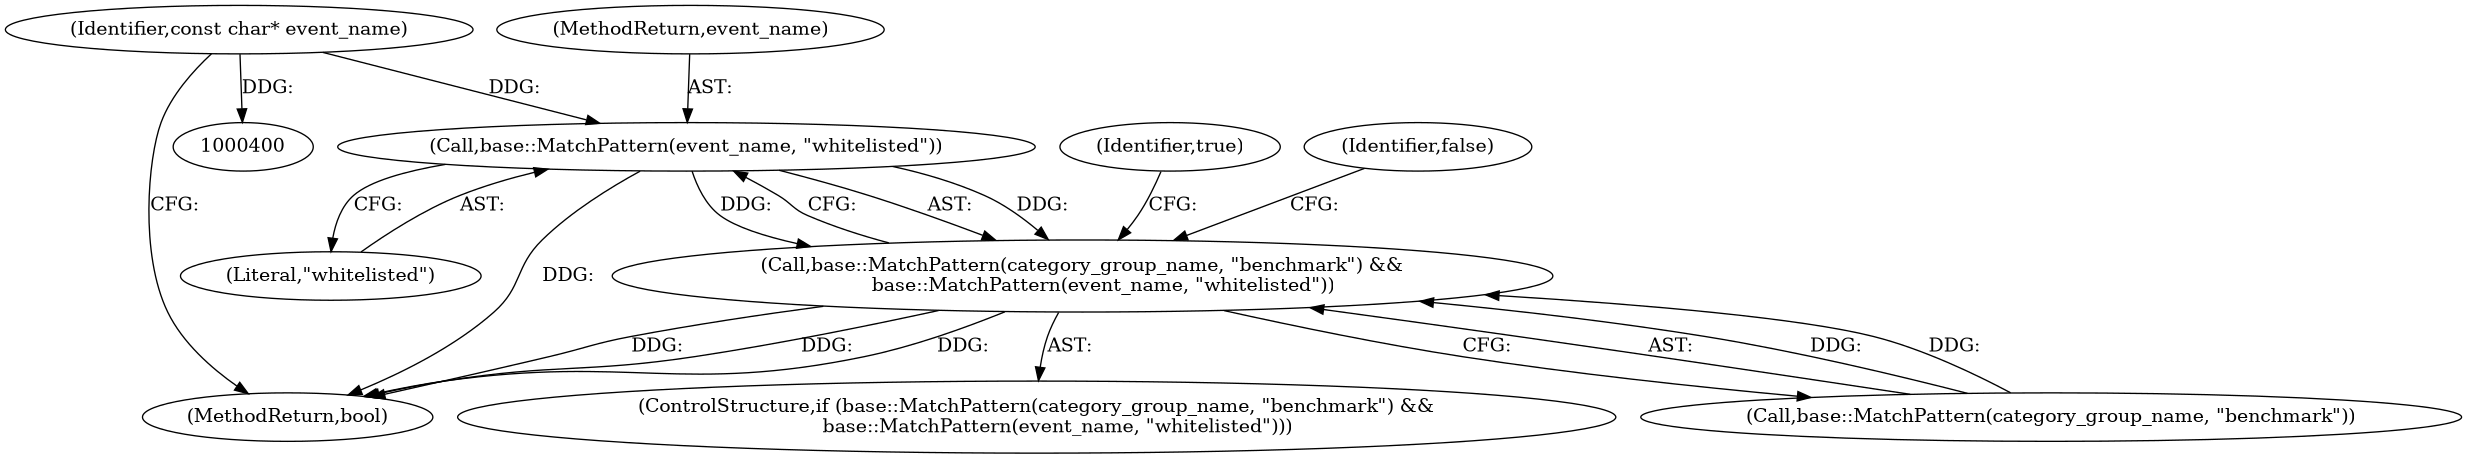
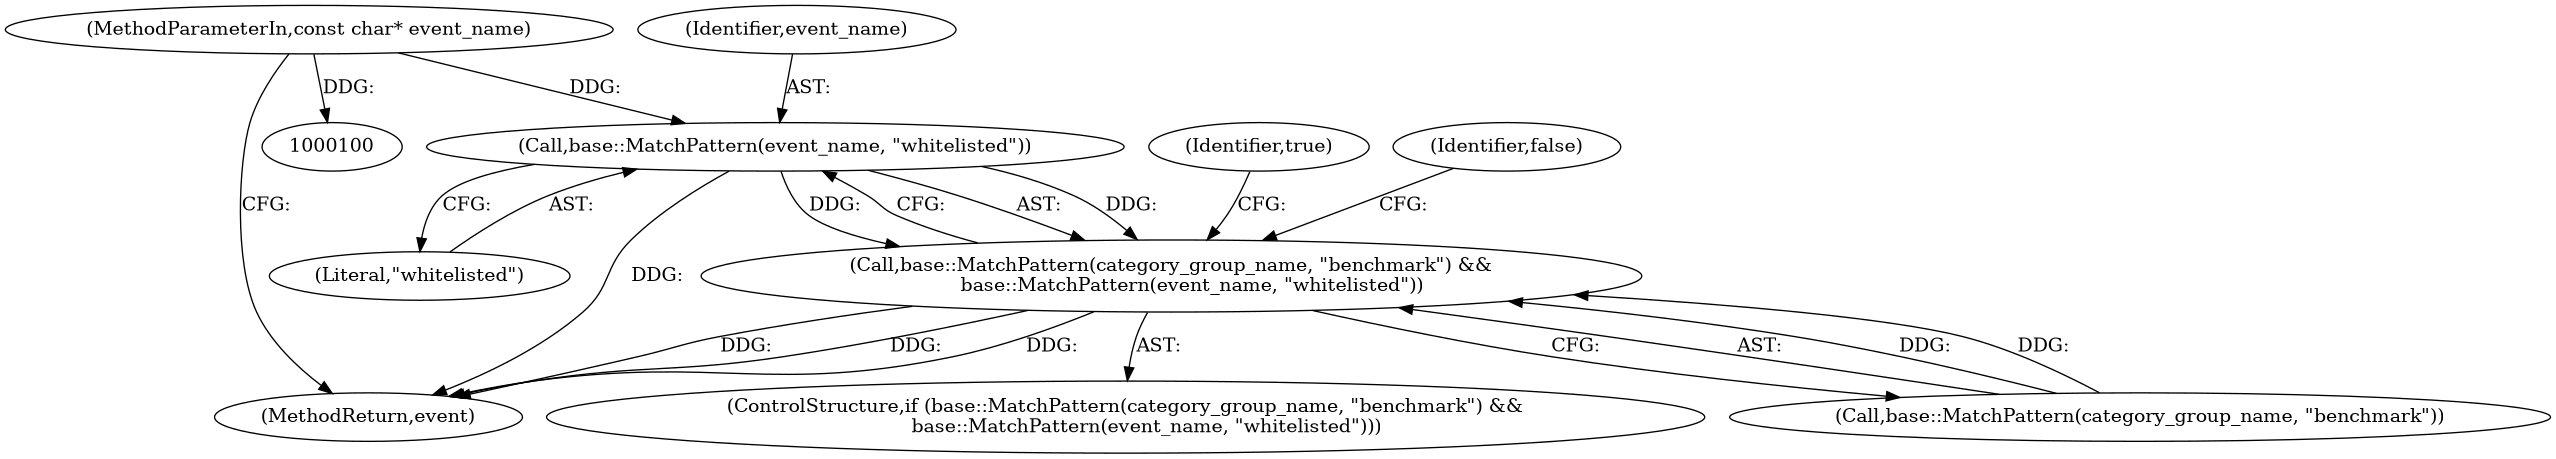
(239, 30) -> (309, 30)
(690, 30) -> (797, 30)
(243, 147) -> (332, 147)
(288, 417) -> (369, 417)
